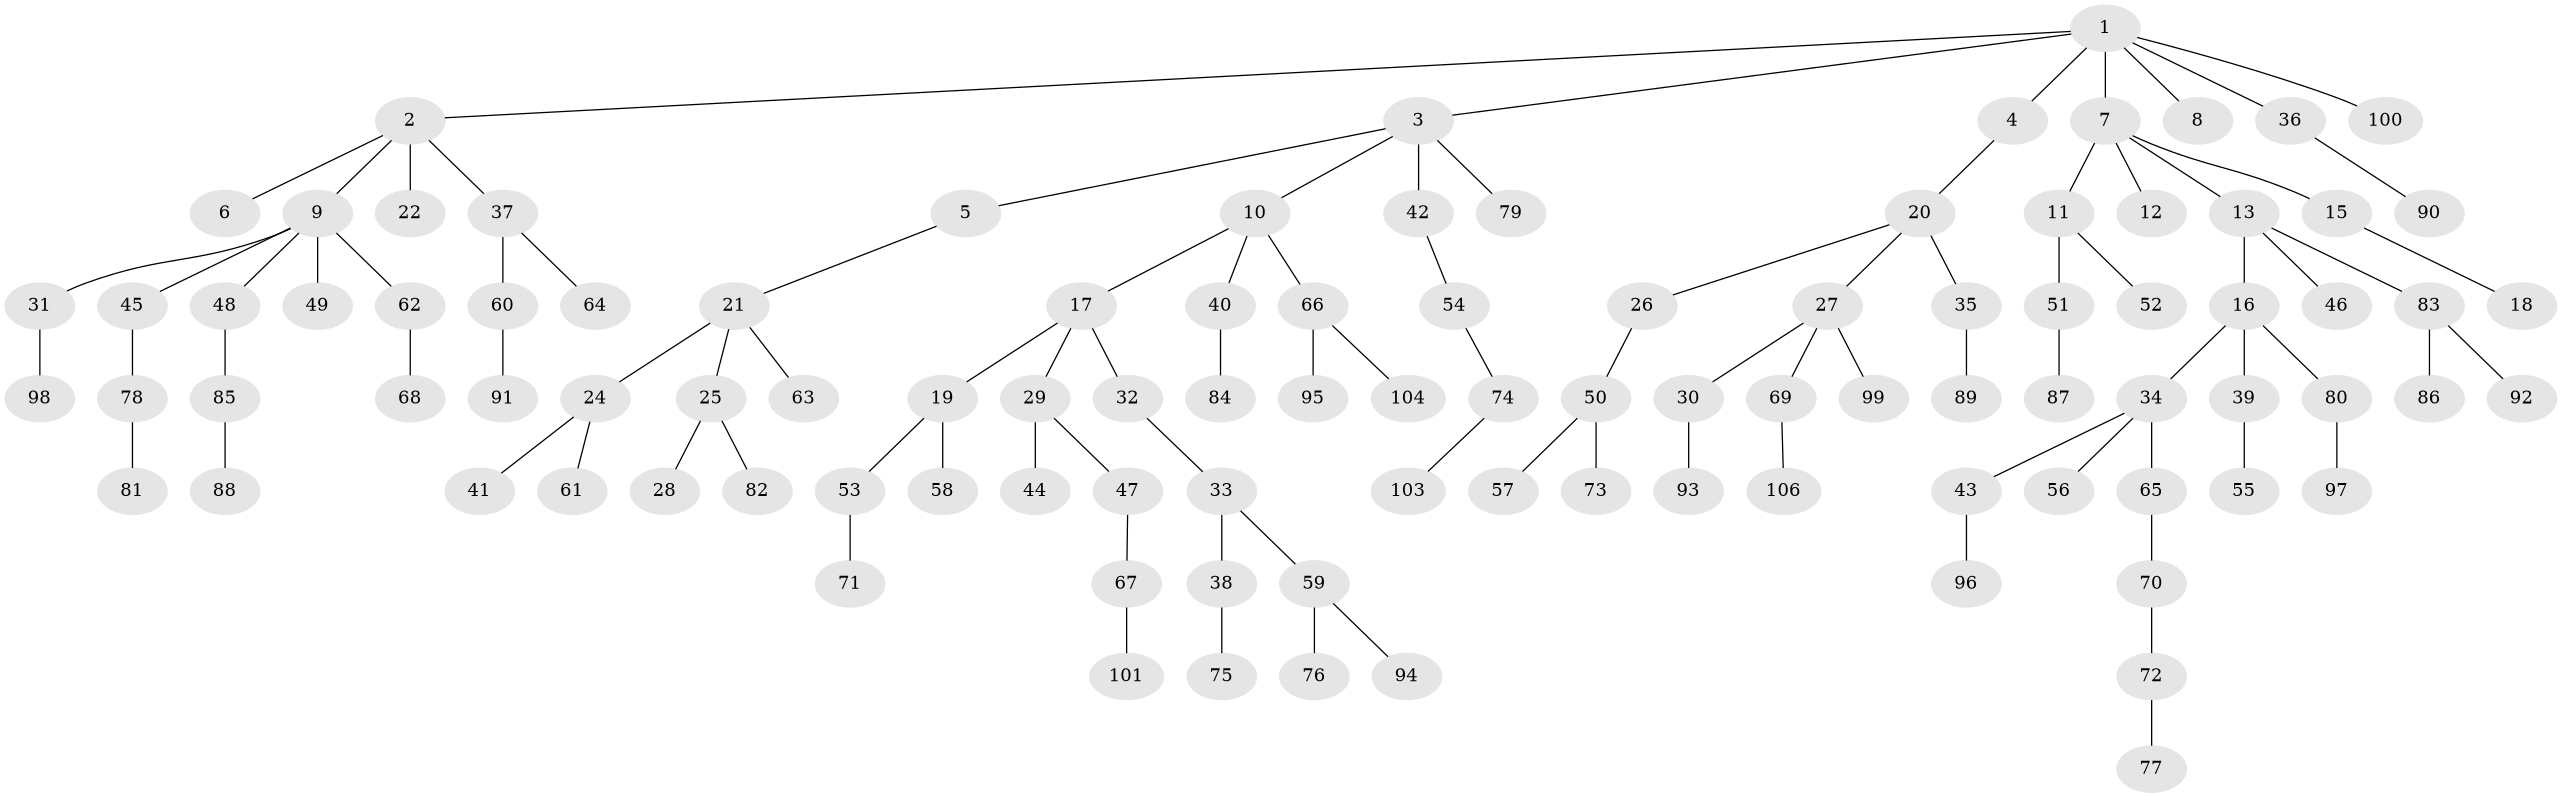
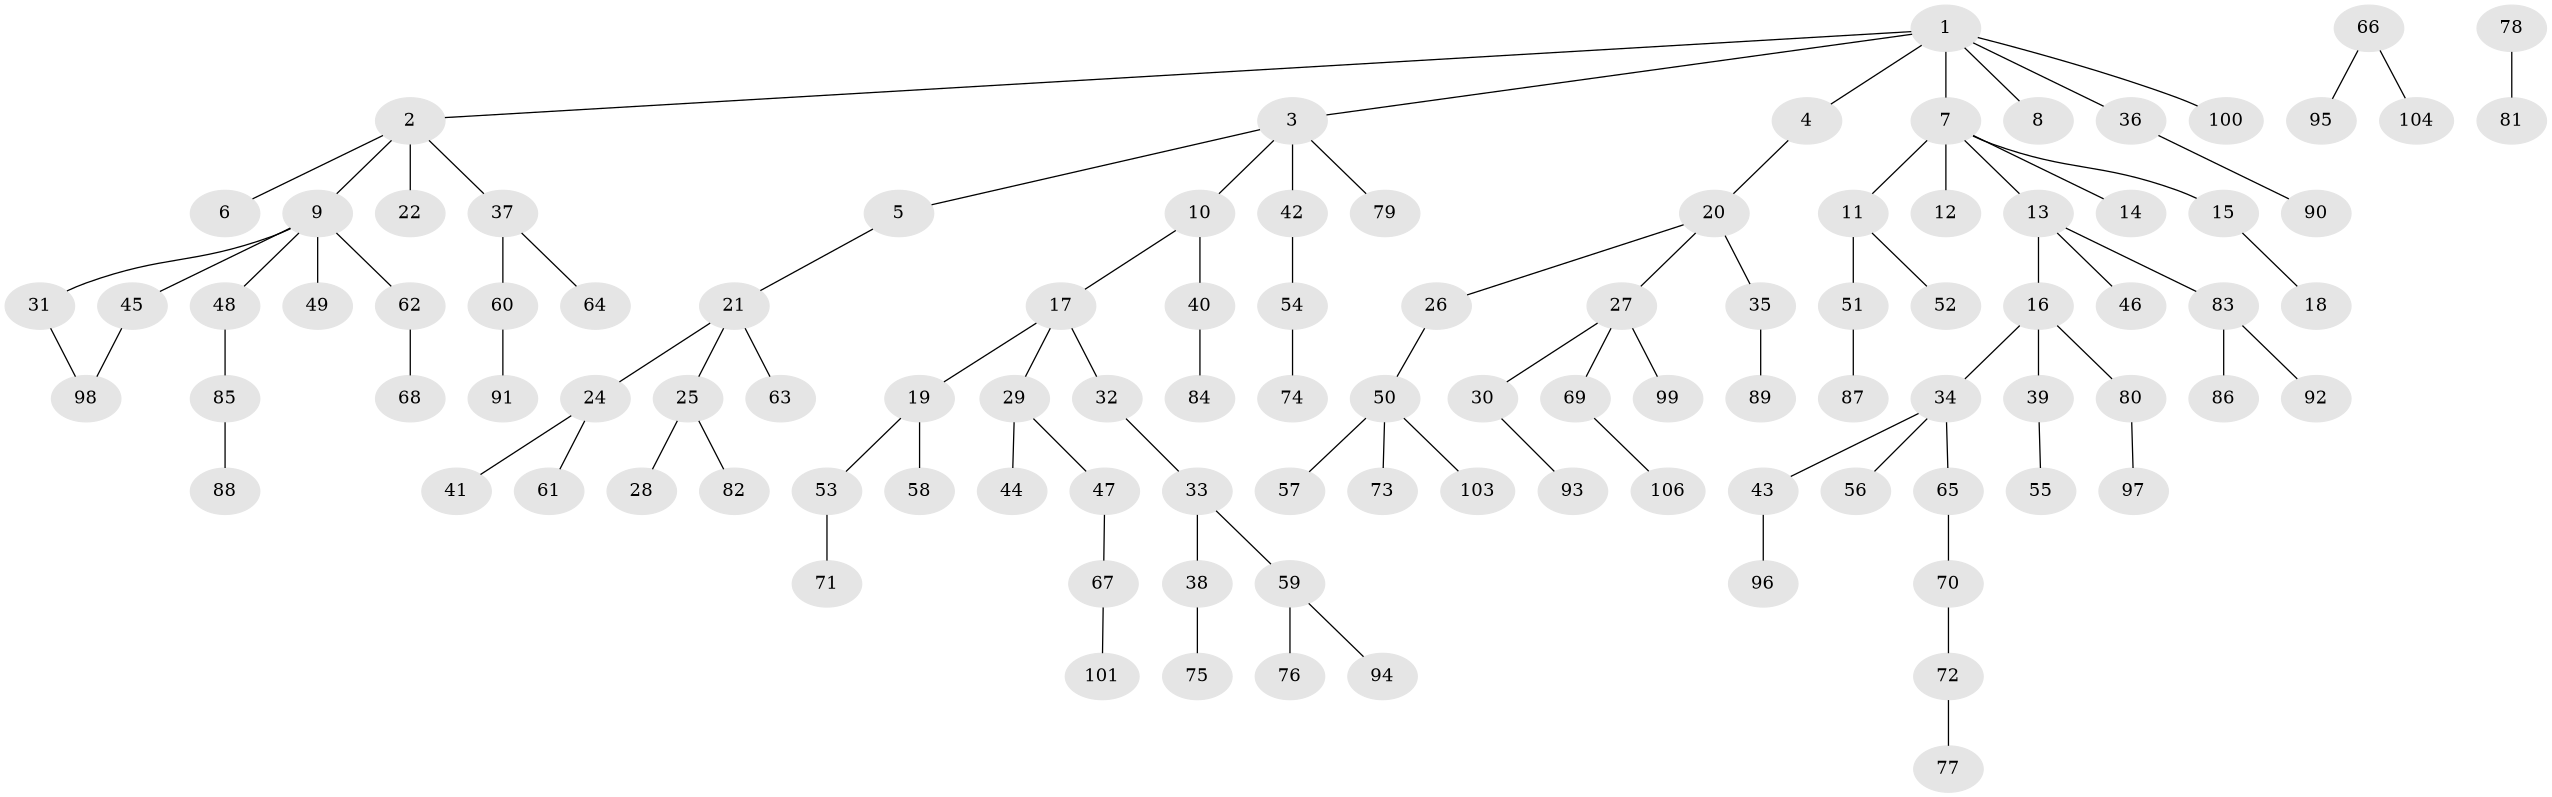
none -> (2131, 213)
(1284, 260) -> none
(132, 353) -> (109, 352)
(1456, 445) -> (1431, 445)
